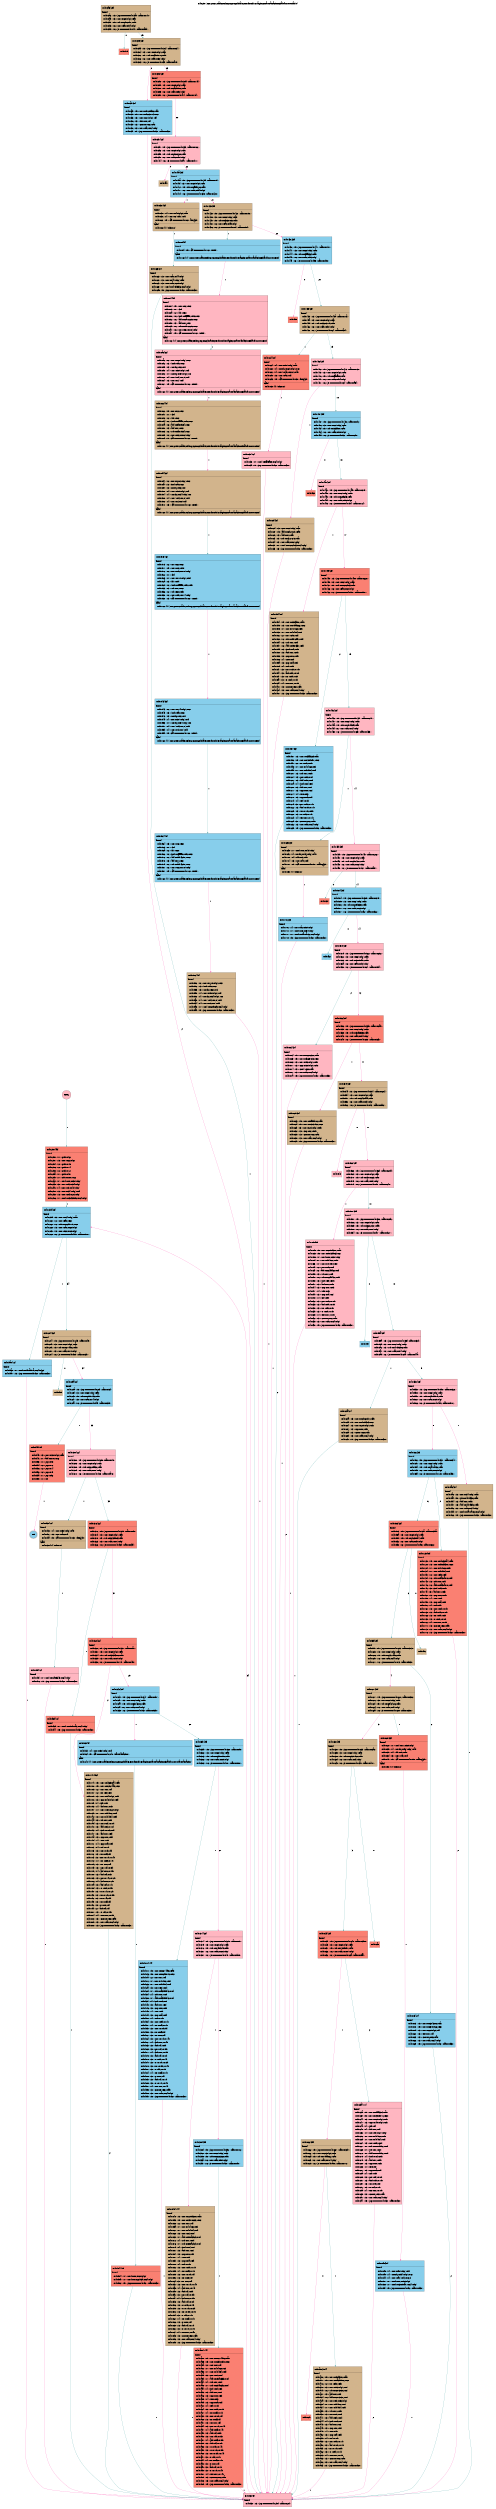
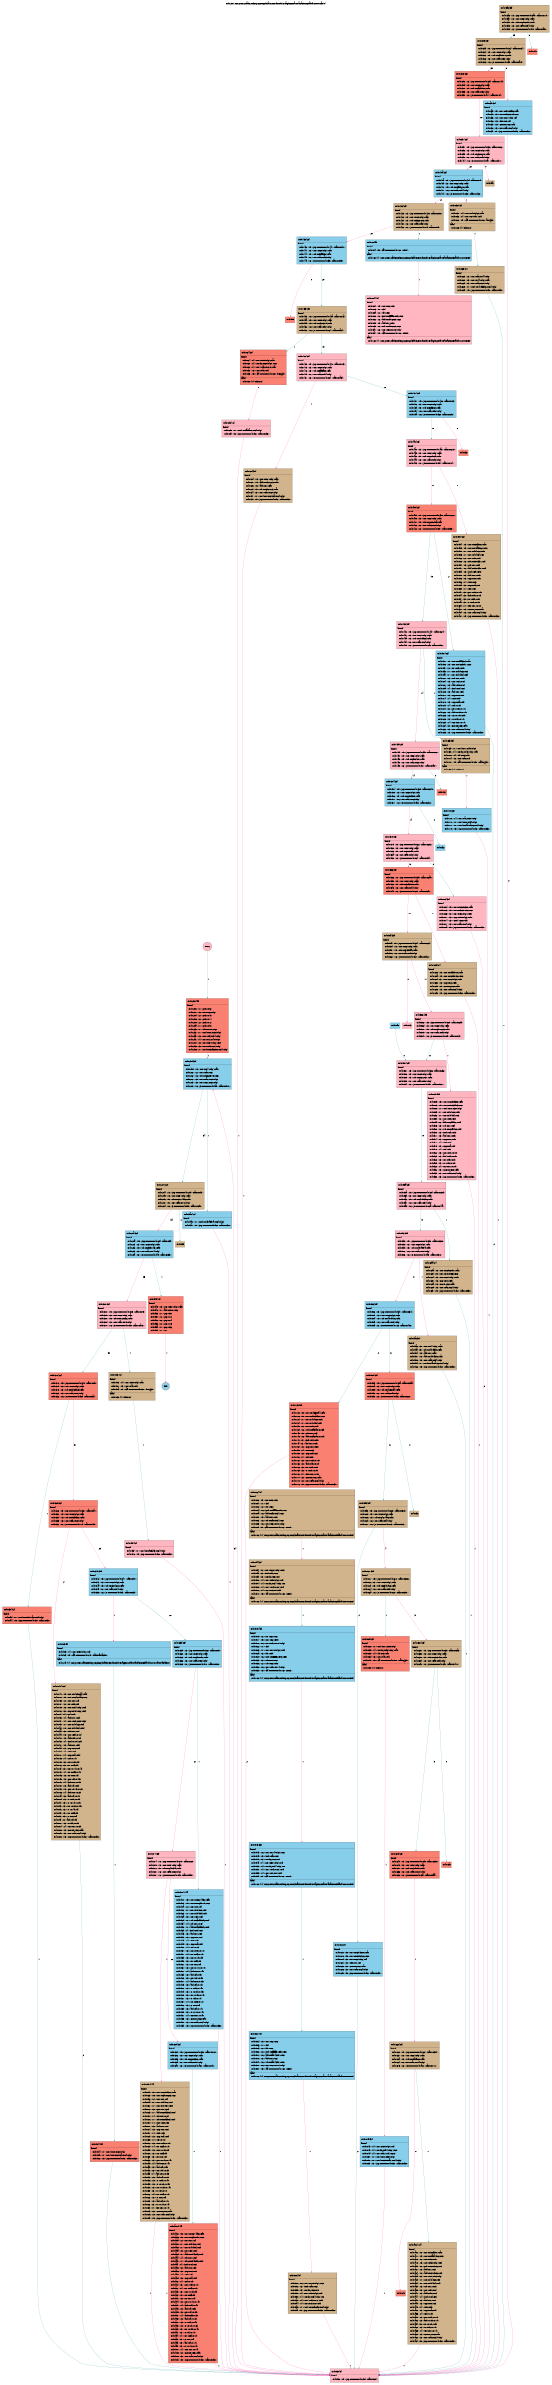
(208, 372) -> none
(367, 1288) -> (398, 1045)
(377, 2153) -> none
